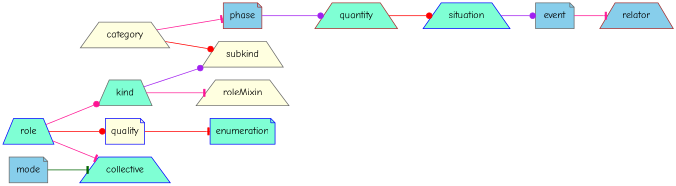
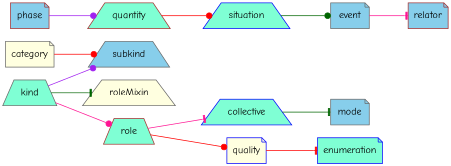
(515, 16) -> (303, 16)
(637, 16) -> (428, 16)
(188, 25) -> none
(125, 35) -> (30, 54)
(243, 54) -> (129, 54)
(174, 93) -> (70, 93)
(70, 115) -> (81, 113)
(28, 131) -> (129, 131)
(67, 170) -> (305, 112)
